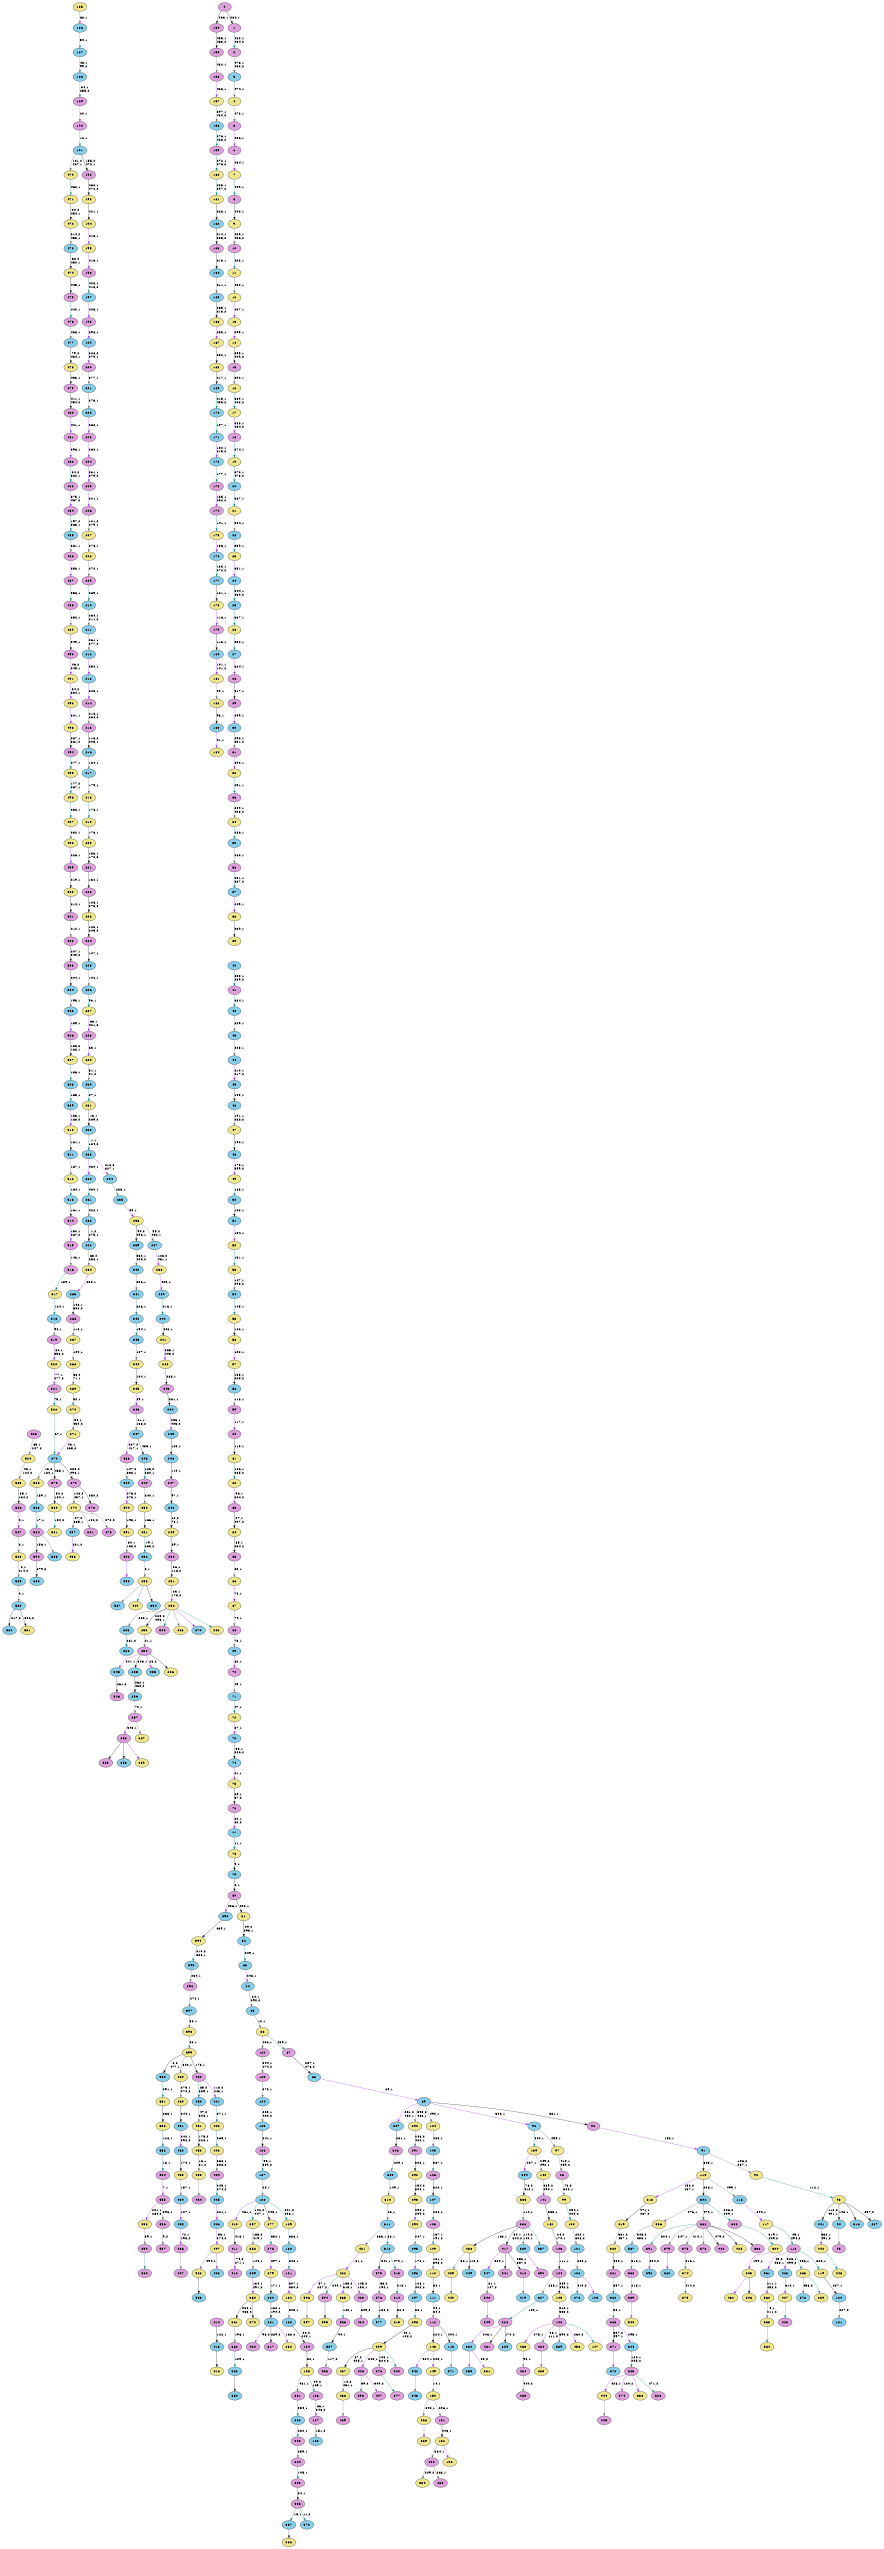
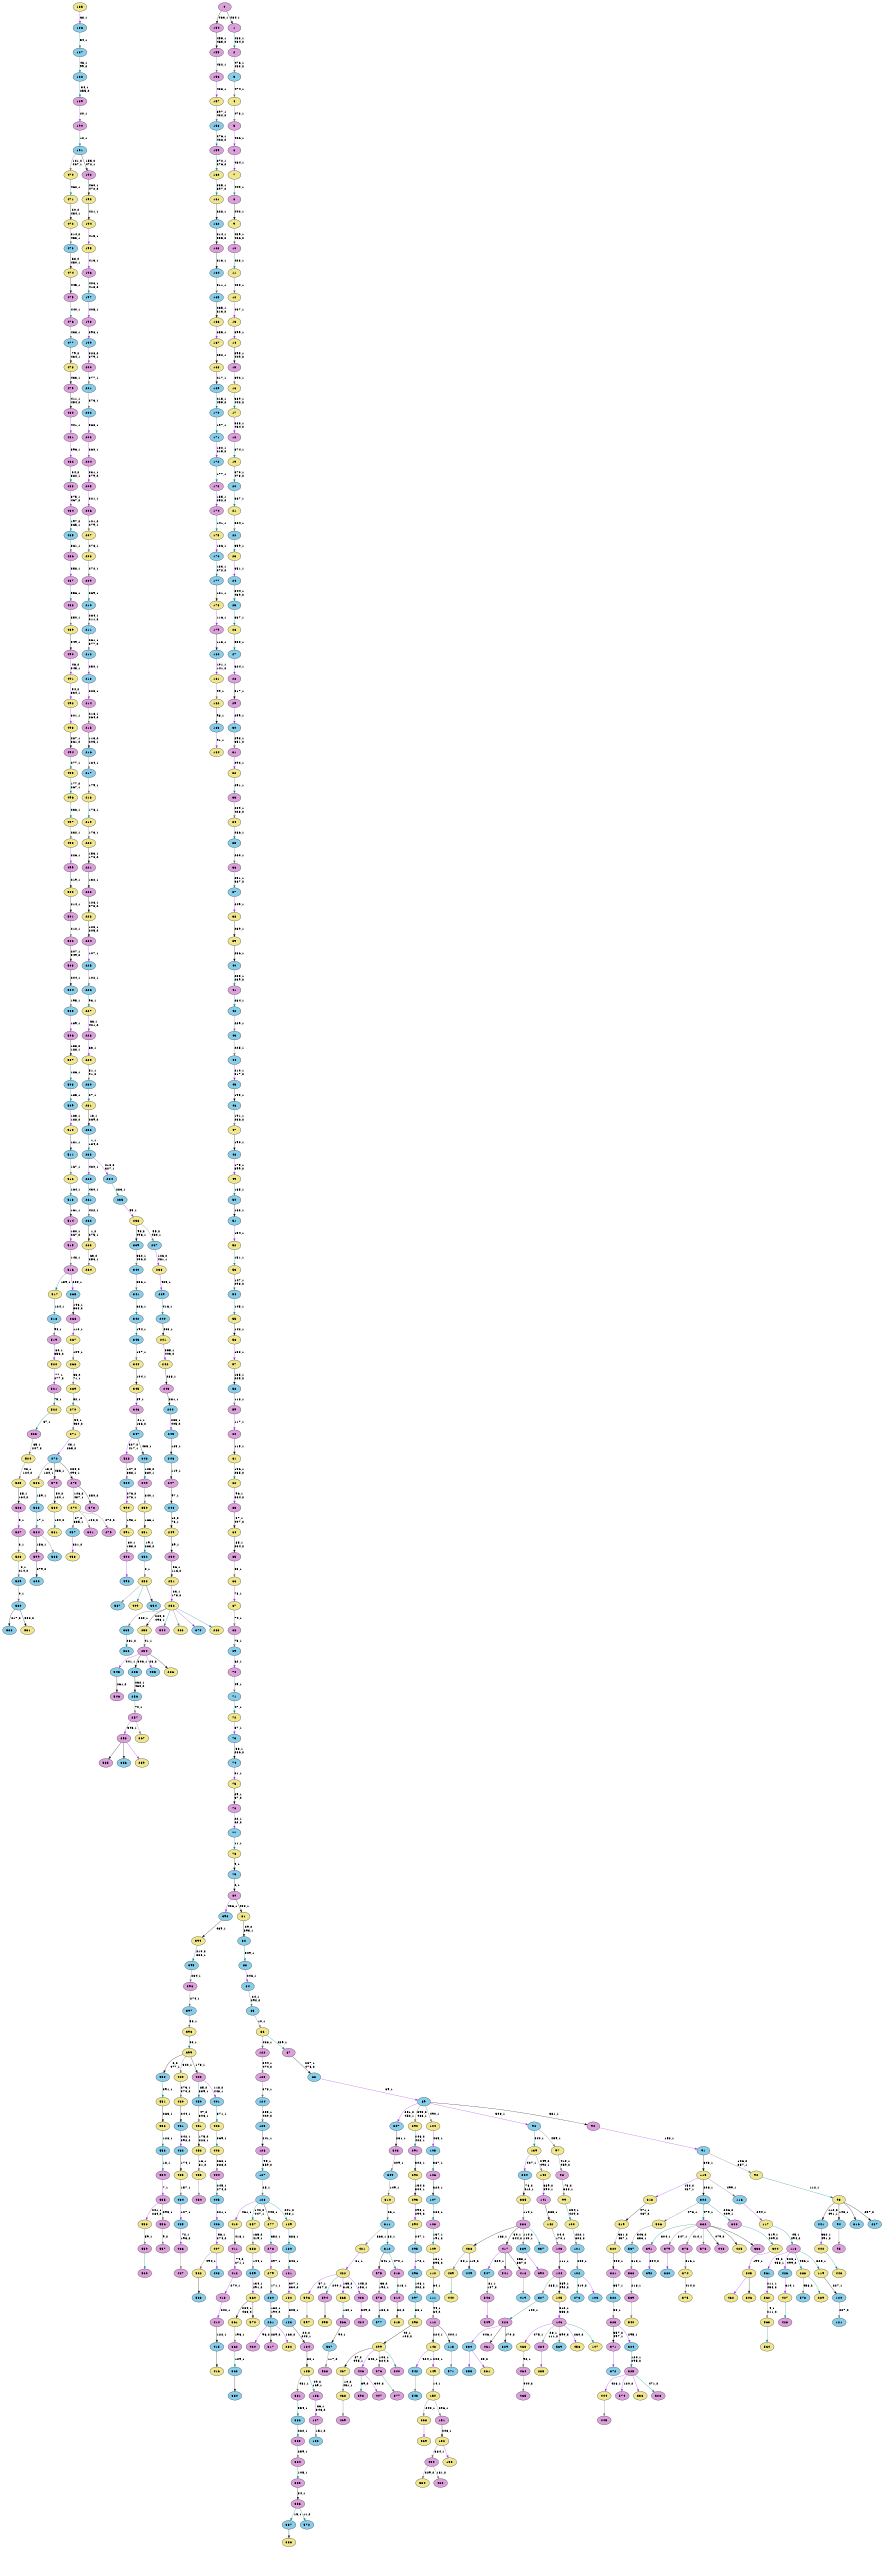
(89, 952) -> (89, 952)
none -> (234, 952)
(89, 1245) -> (89, 1245)
(85, 1282) -> (72, 1281)
(54, 1433) -> (42, 1420)
none -> (223, 2298)
(441, 2473) -> (441, 2473)
